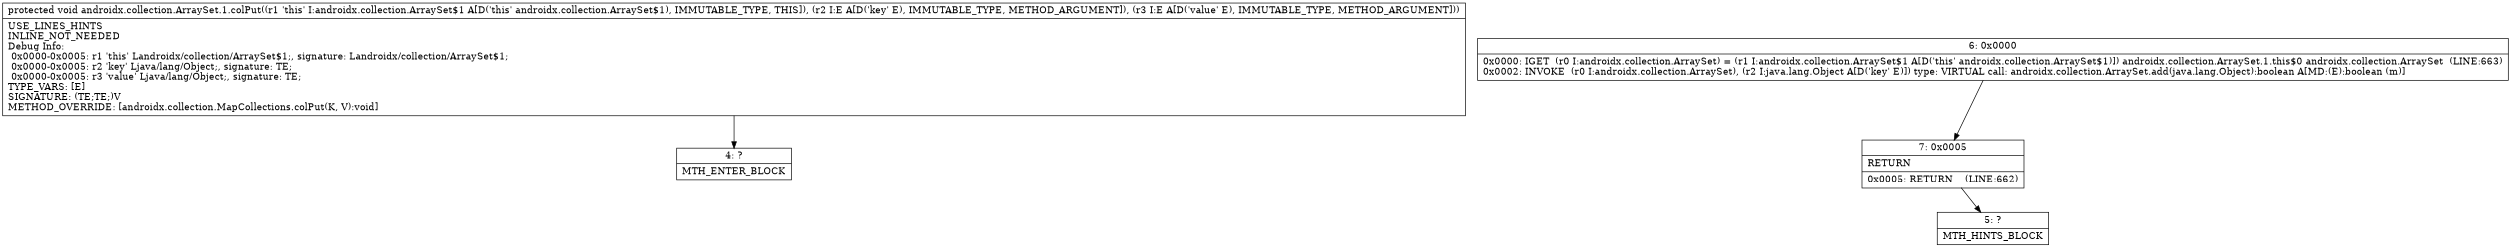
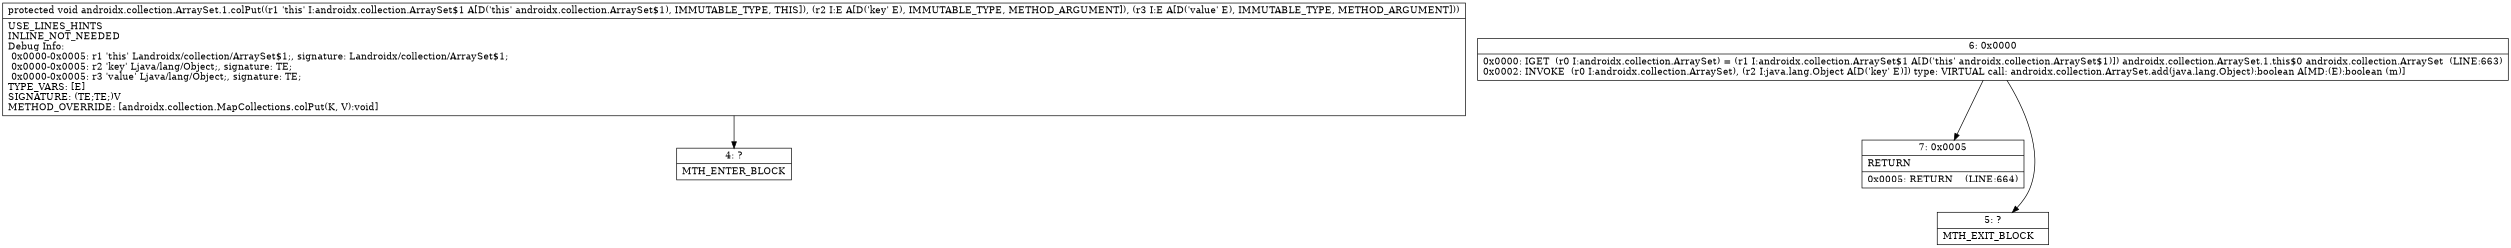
(1943, 180) -> (1943, 180)
(1969, 197) -> (2033, 144)
(1993, 236) -> (1989, 236)
